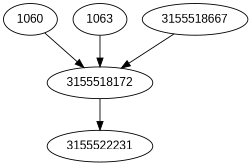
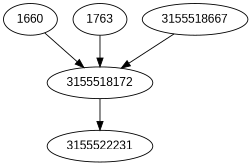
(30, 19) -> (30, 19)
(100, 19) -> (100, 19)
